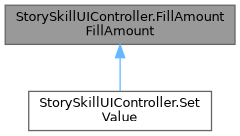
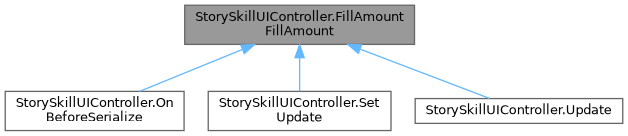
none -> (95, 111)
(120, 111) -> (300, 111)
none -> (519, 111)
